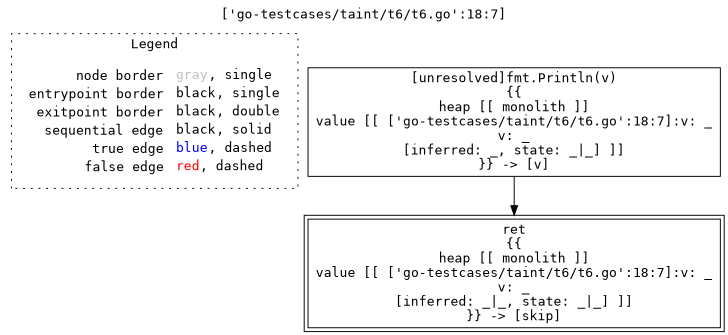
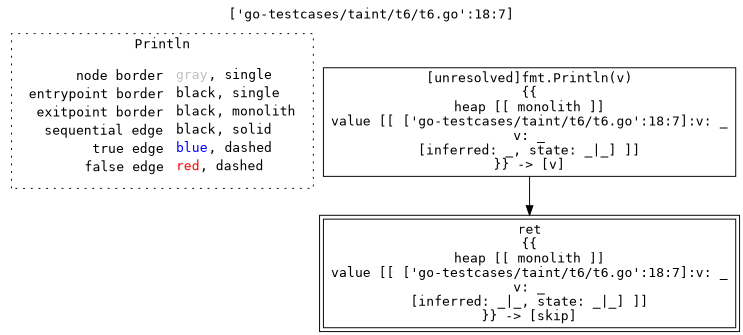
(155, 45) -> (162, 45)
(248, 111) -> (256, 111)
